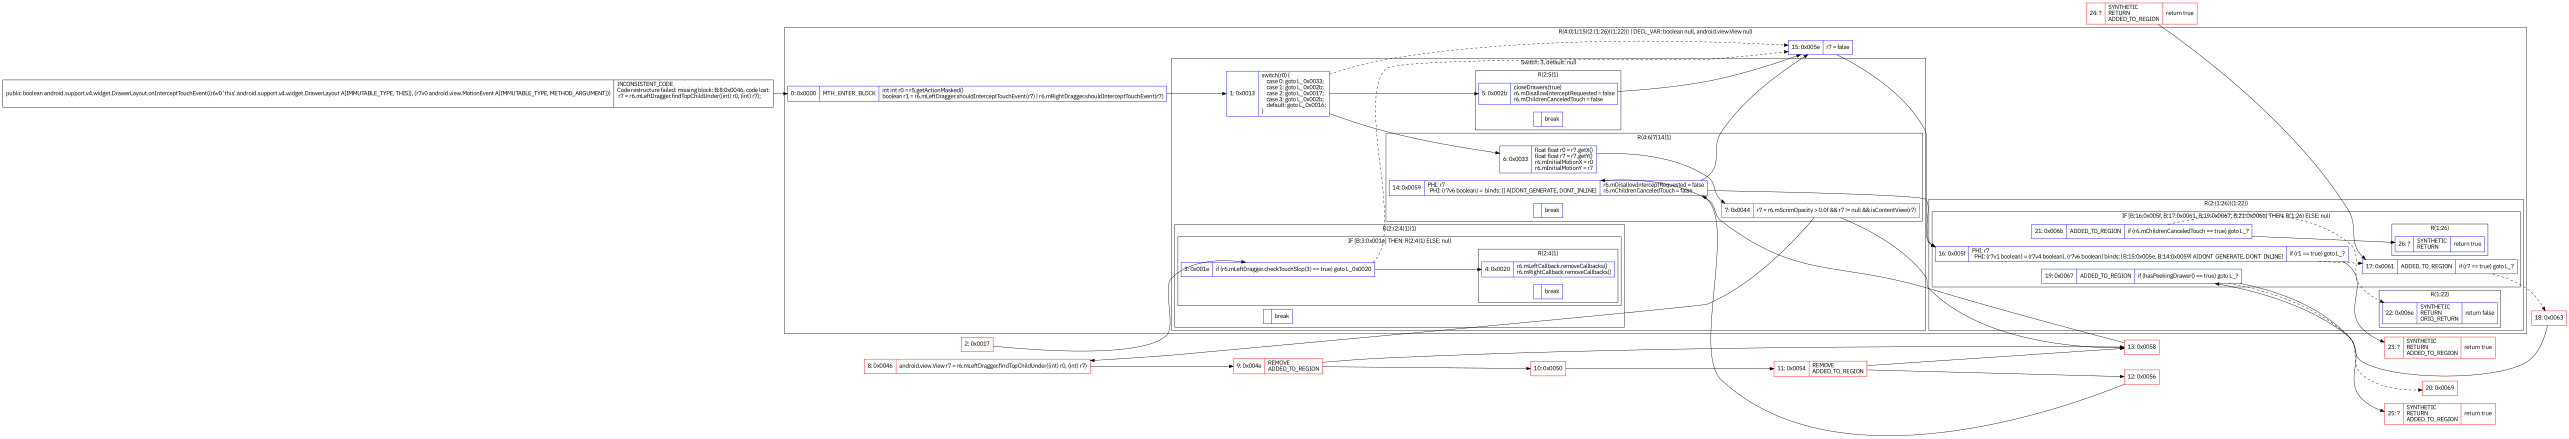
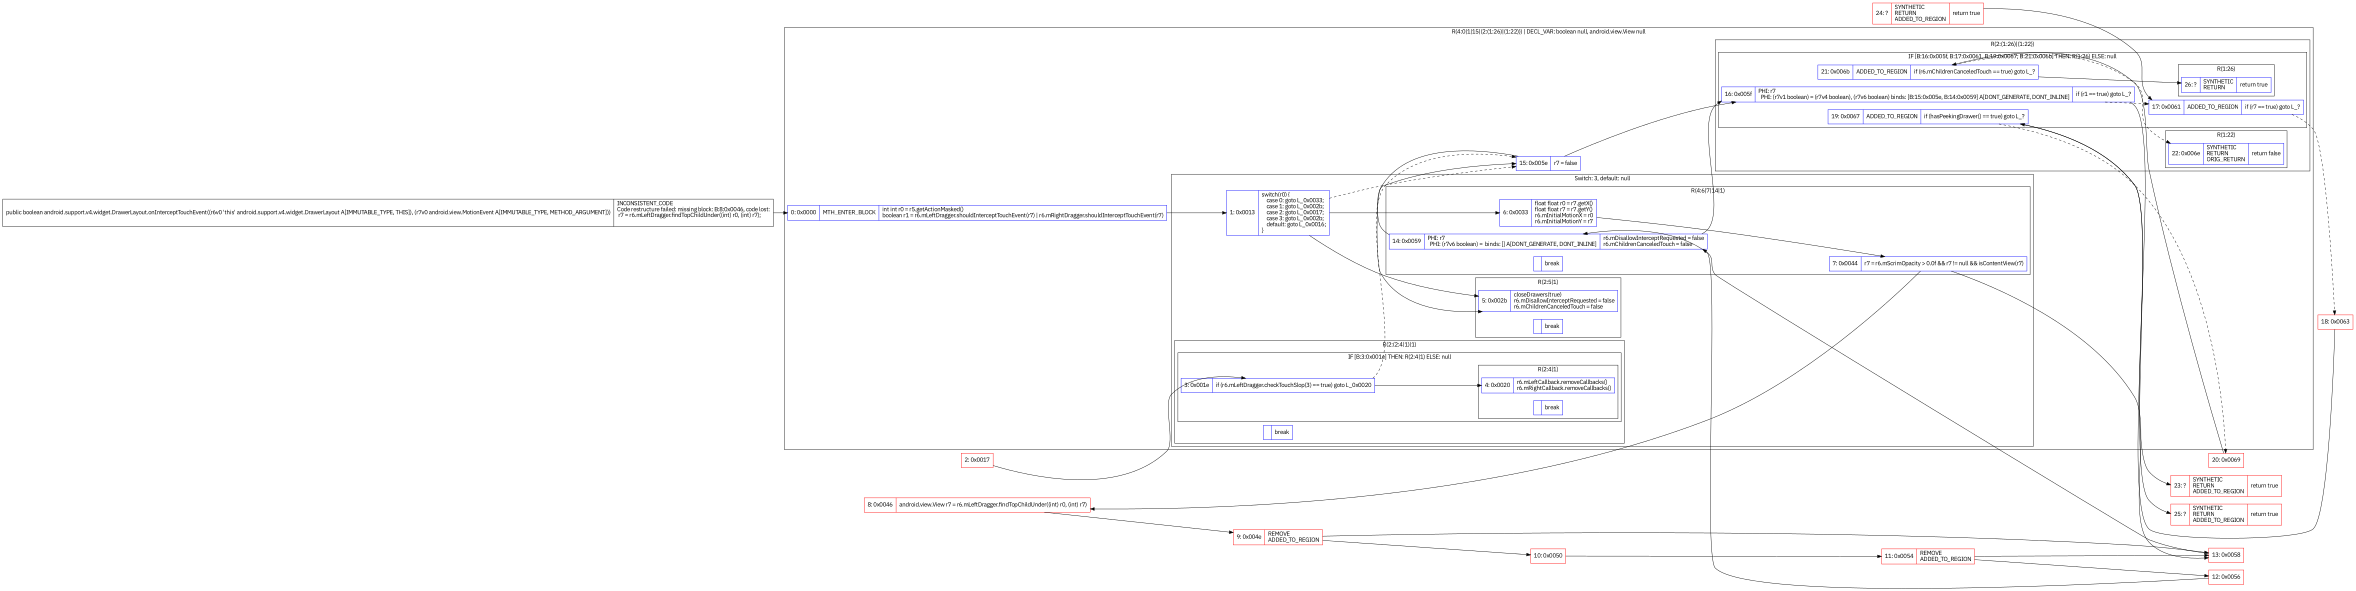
(1709, 81) -> (1388, 179)
none -> (2151, 178)
(1820, 210) -> (1928, 264)
